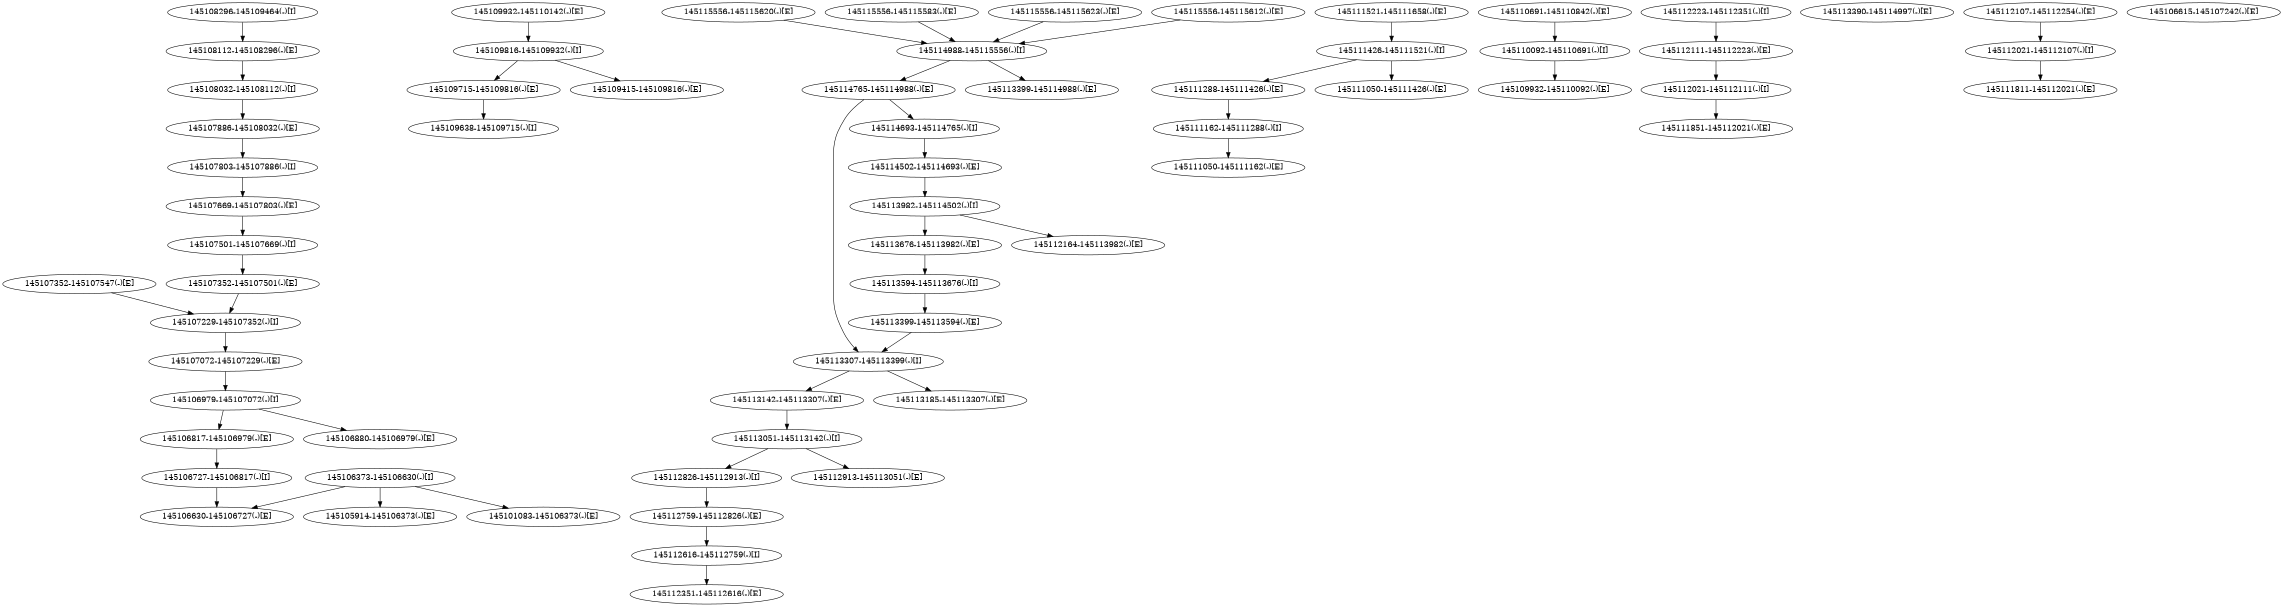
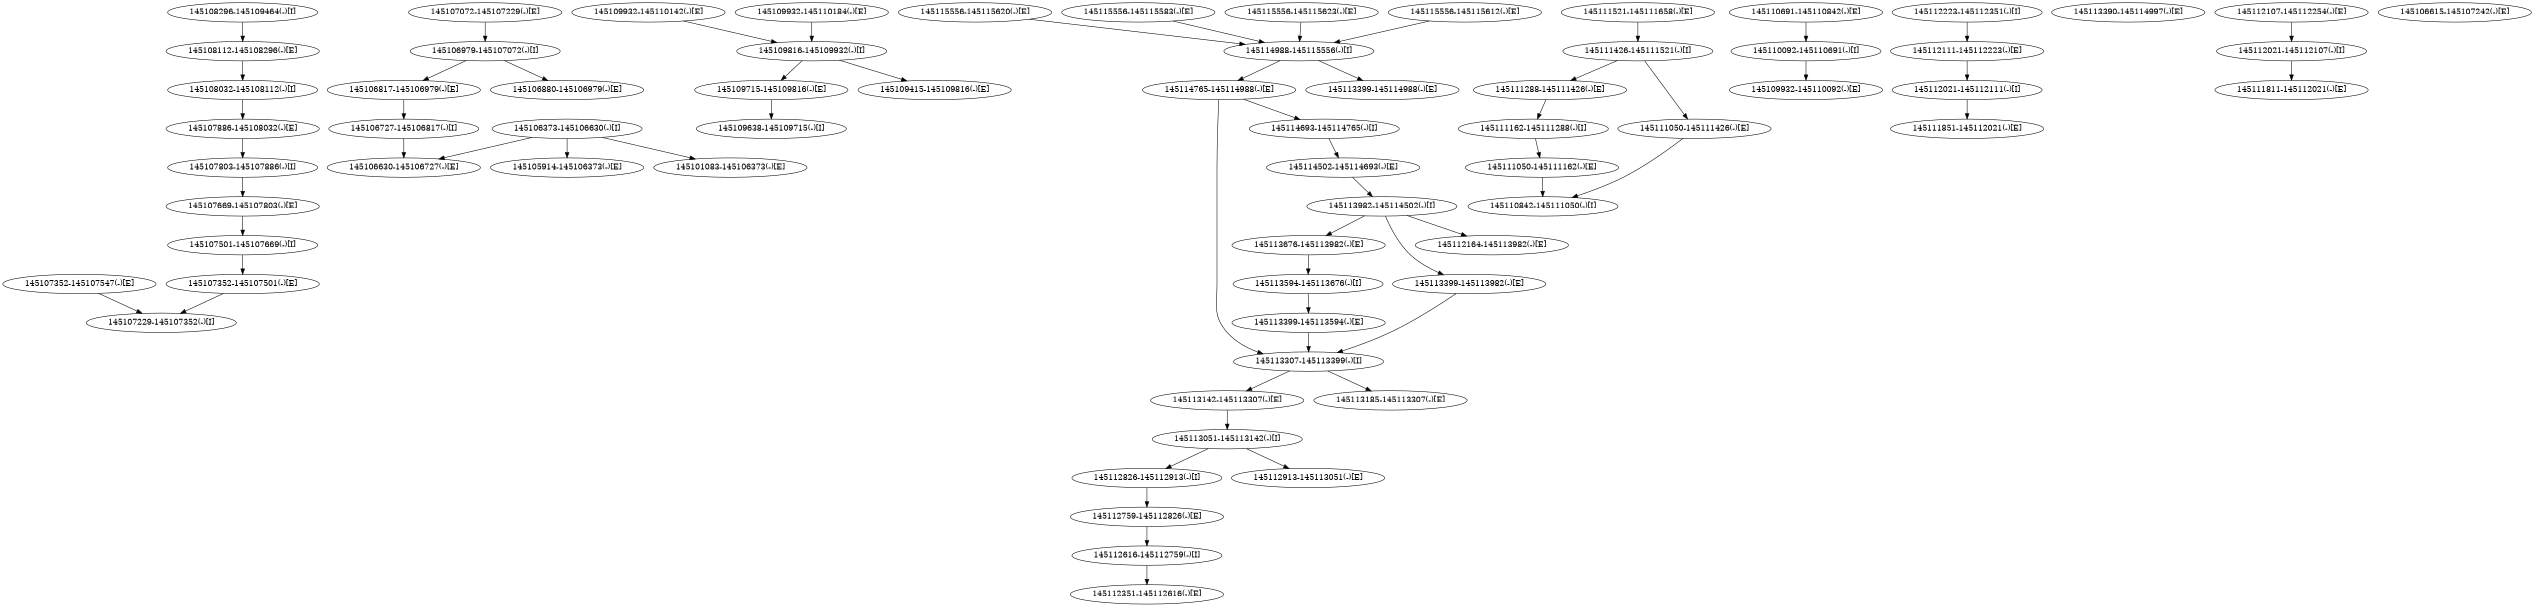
none -> (812, 12)
none -> (1543, 206)
none -> (1469, 284)
(225, 340) -> none
